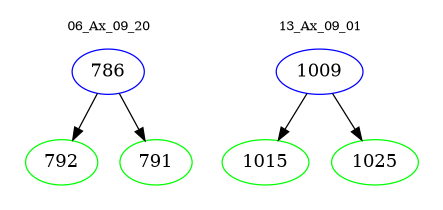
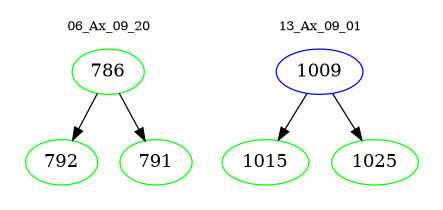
(108, 72) -> (108, 72)
